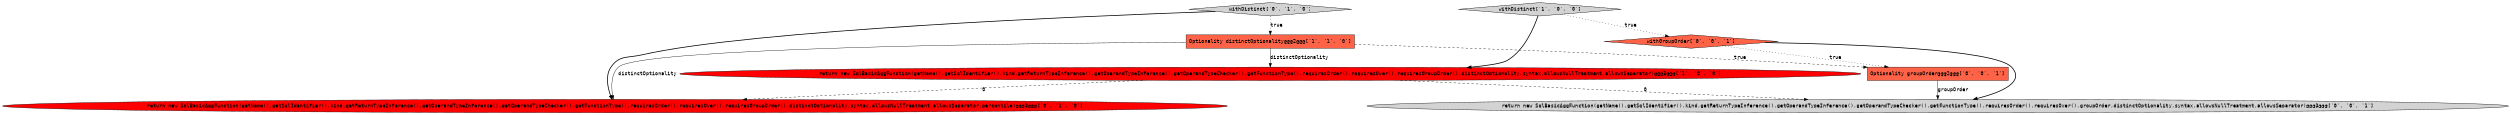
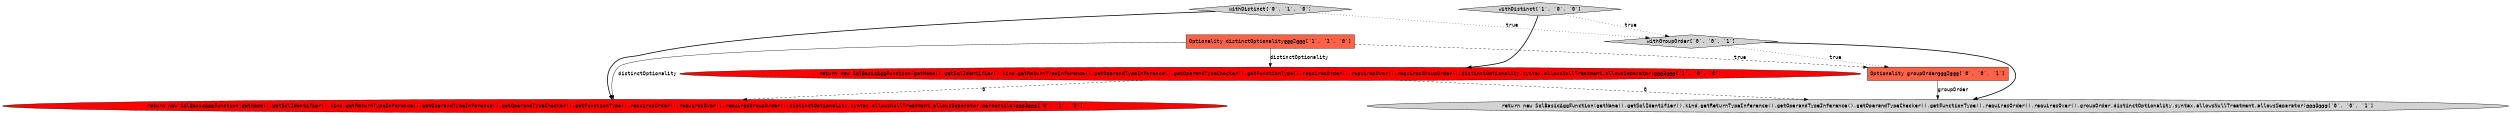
(1270, 24) -> (1478, 25)
(1691, 42) -> (1691, 42)
